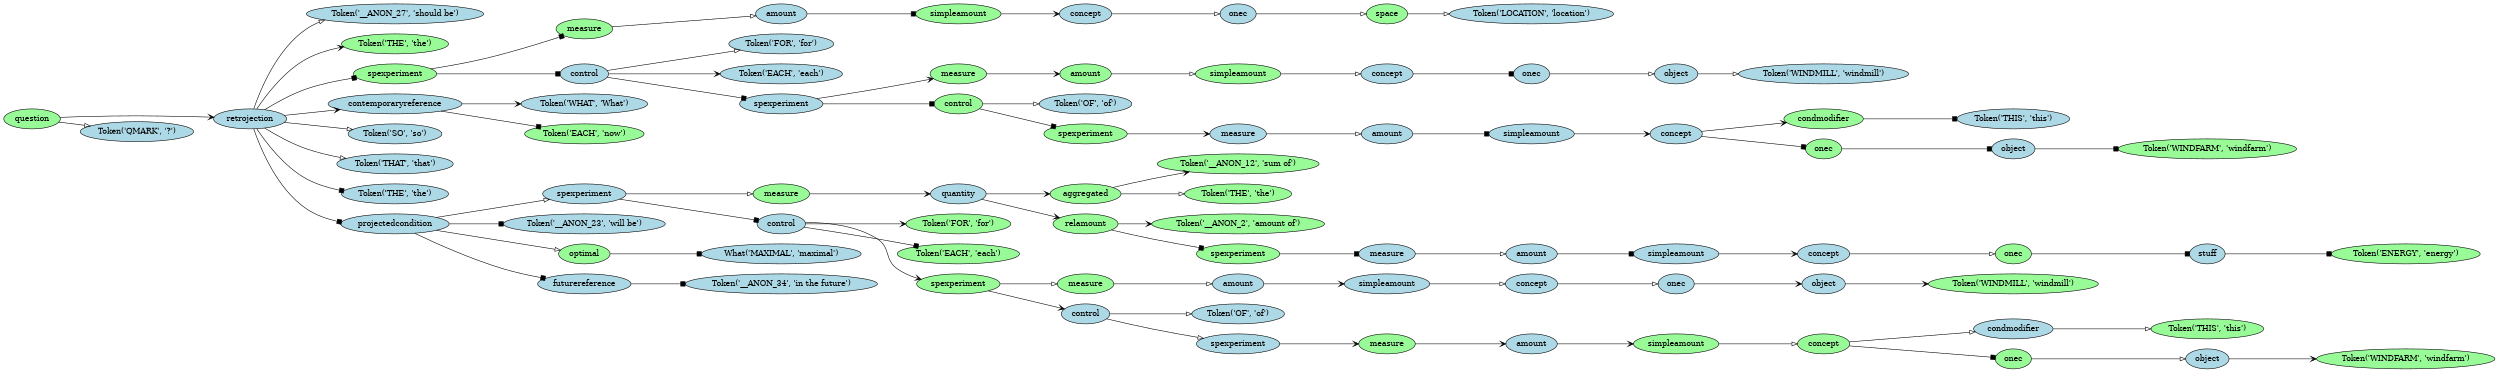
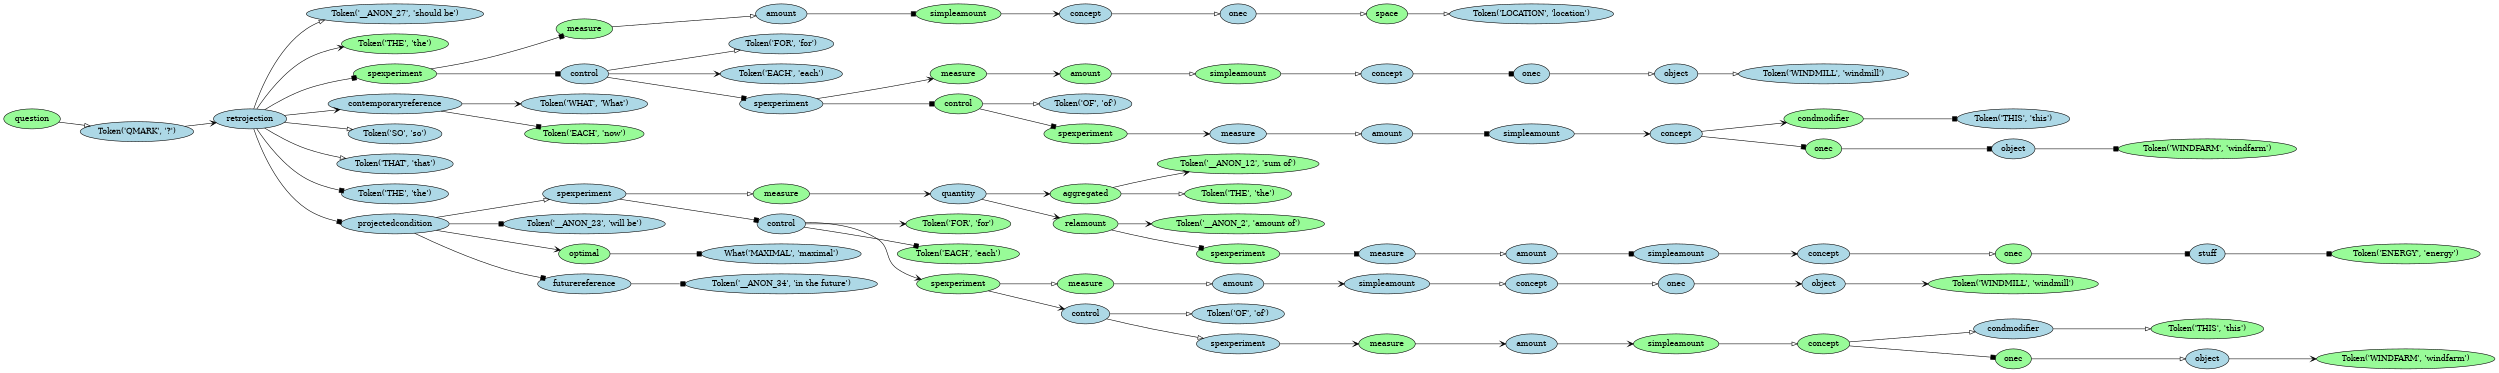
(134, 116) -> (198, 125)
(496, 240) -> (496, 240)
